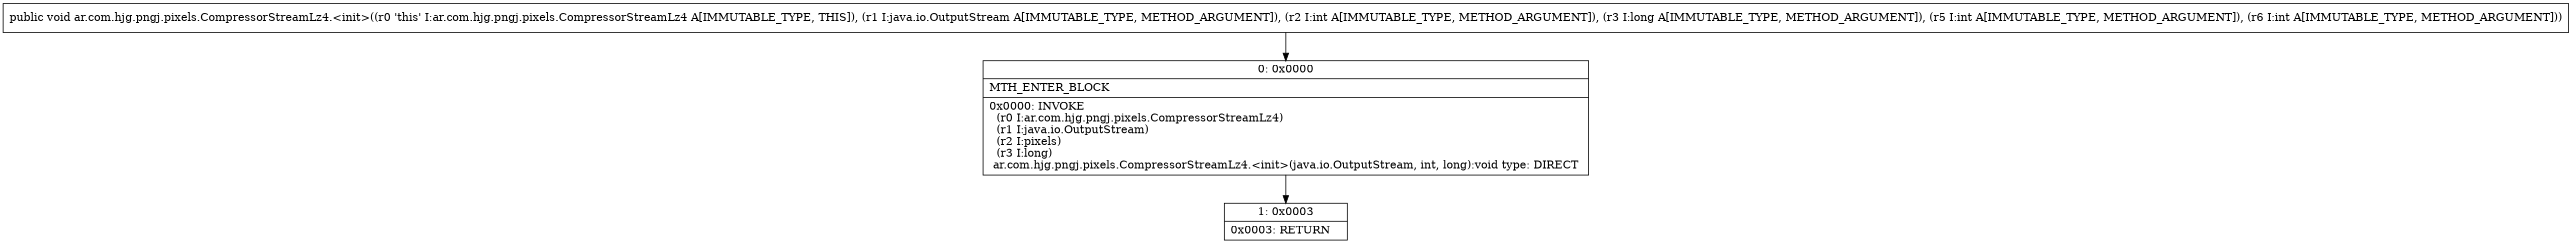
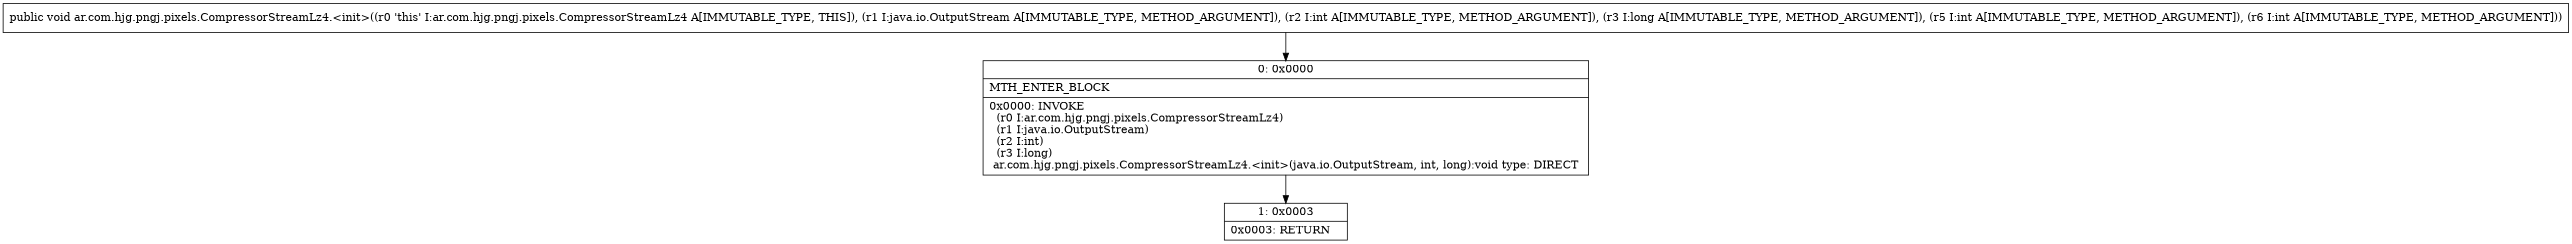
(1025, 142) -> (1017, 142)
